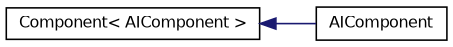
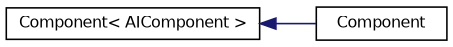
(382, 24) -> (382, 24)
